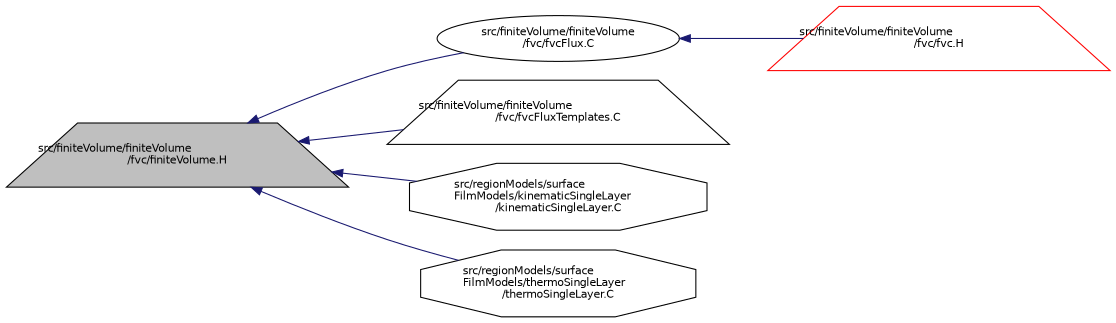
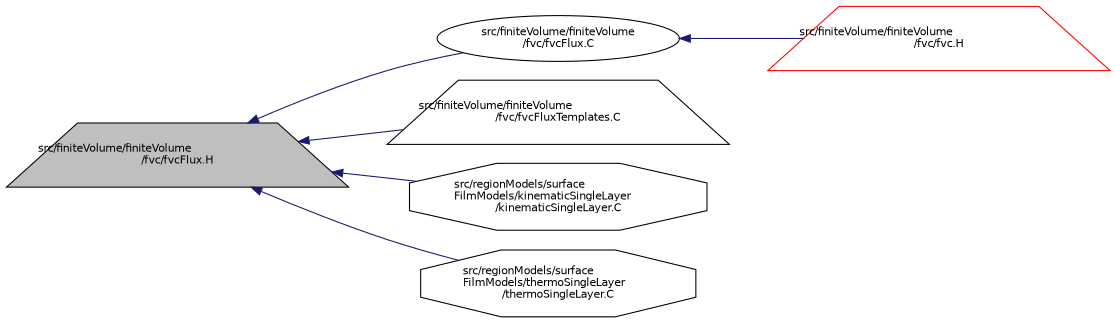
(178, 155) -> (178, 155)
